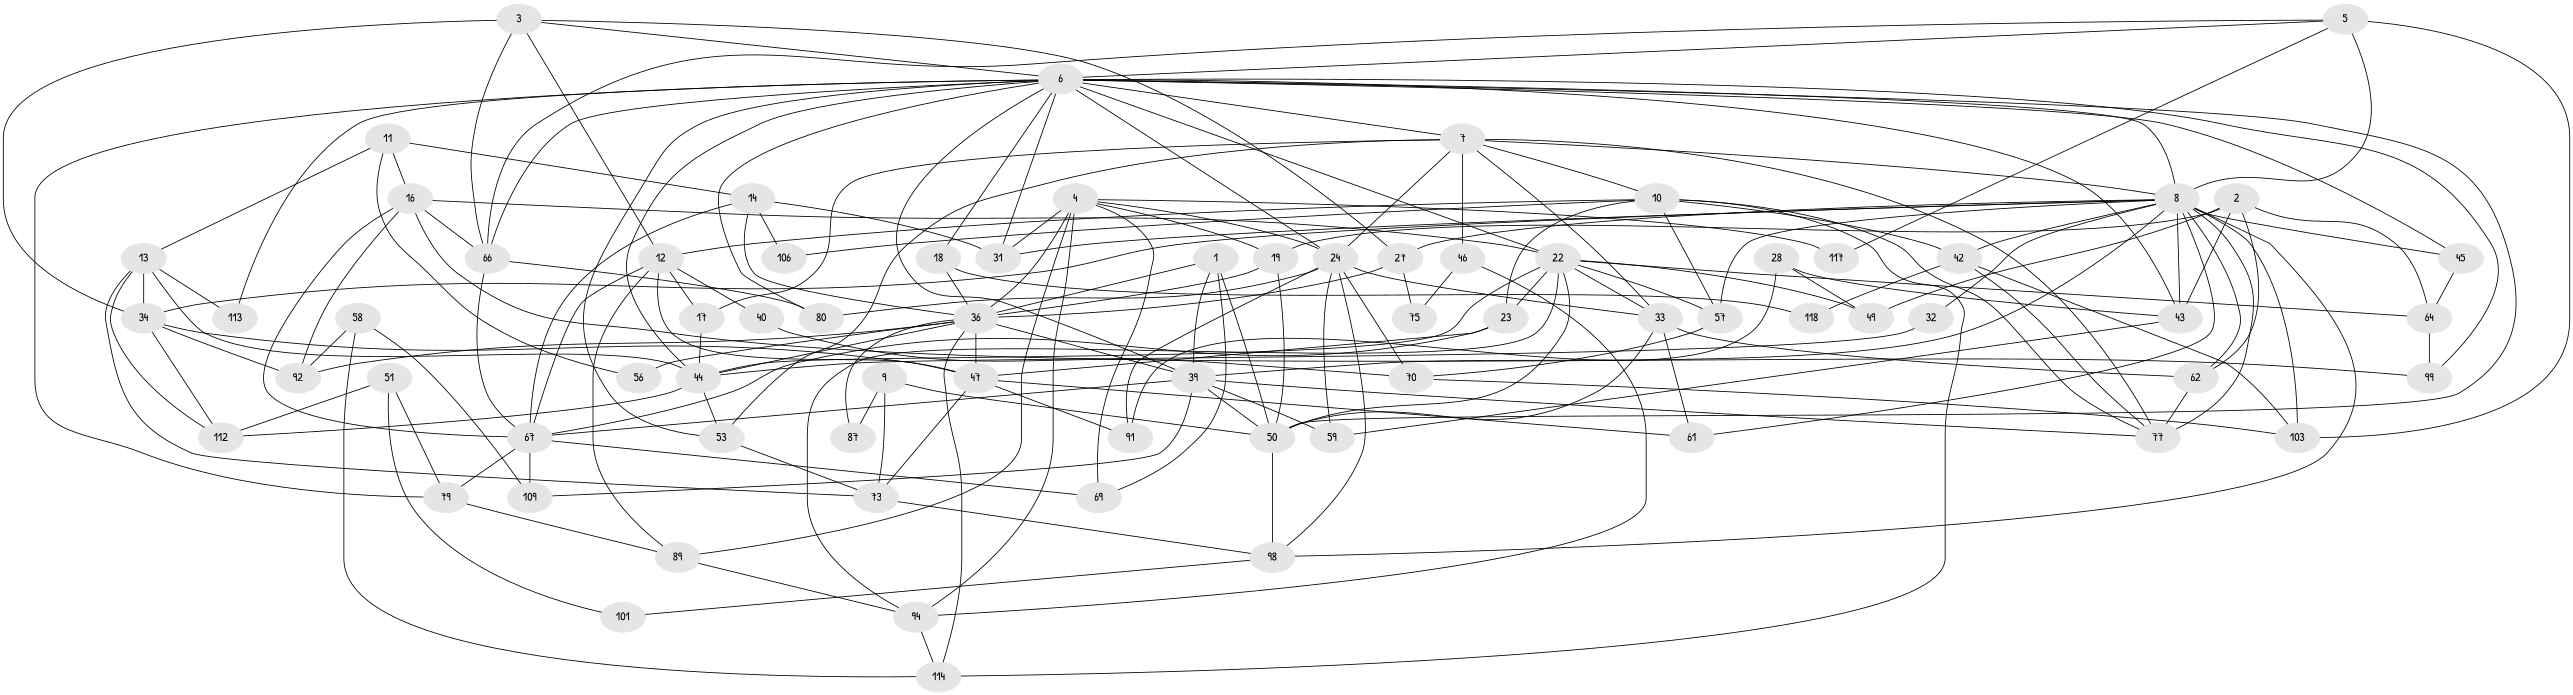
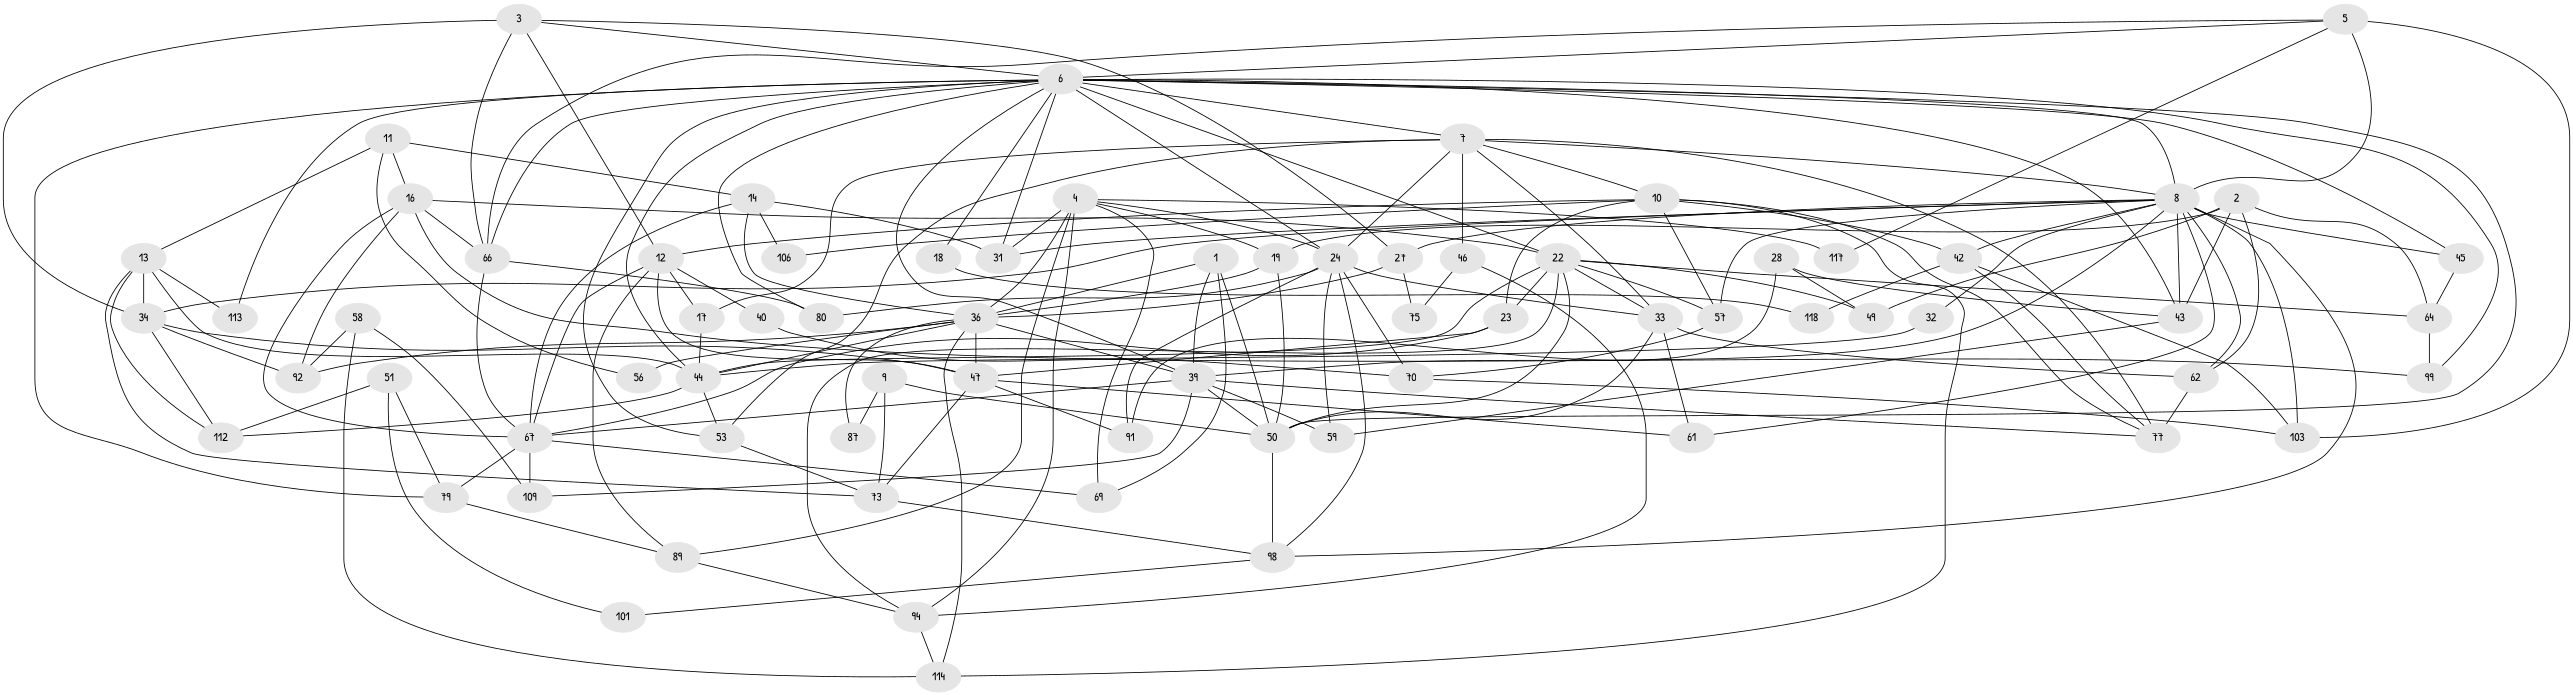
(957, 288) -> none
(2253, 297) -> none
